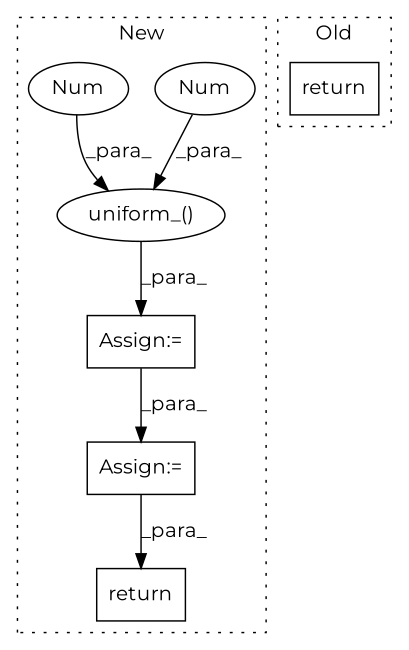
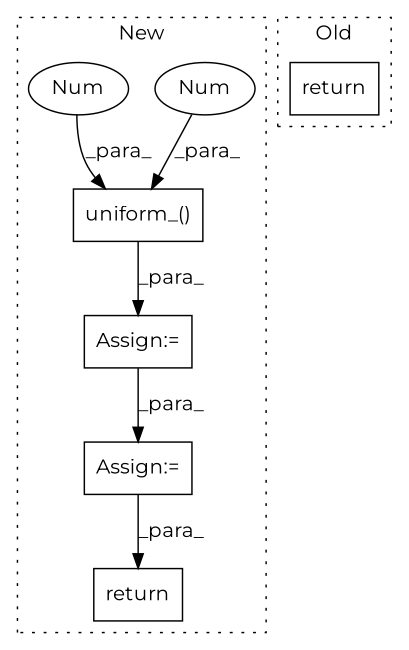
(141, 215) -> (138, 215)
